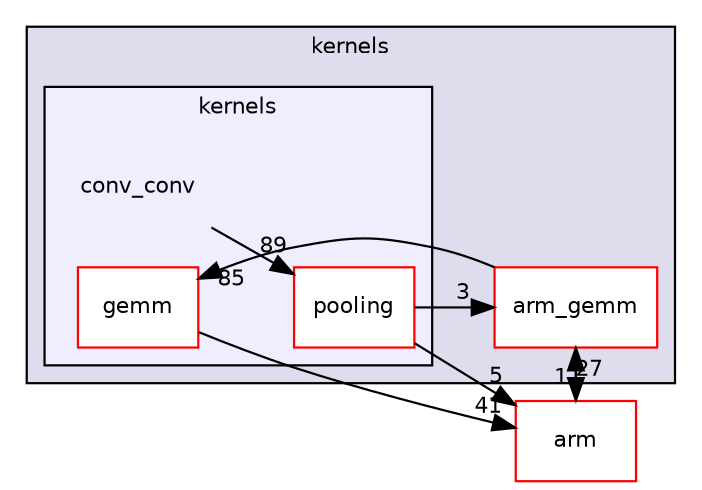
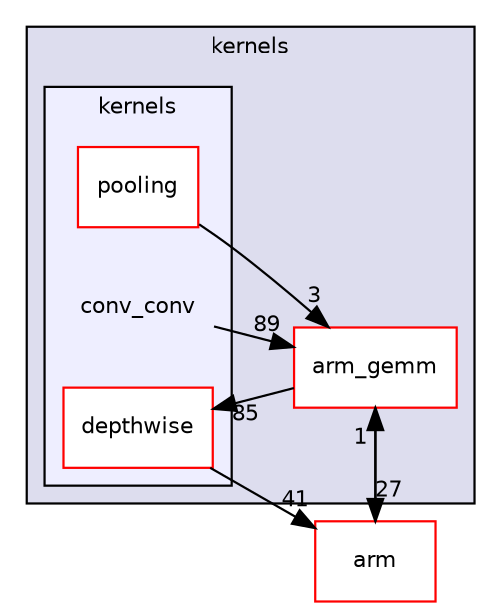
(243, 245) -> (246, 335)
(138, 307) -> (138, 428)
(455, 368) -> none
